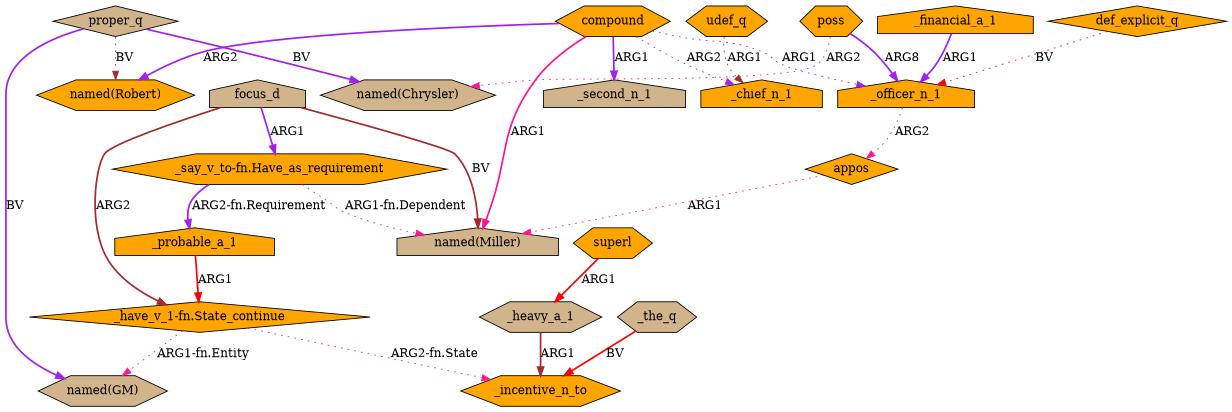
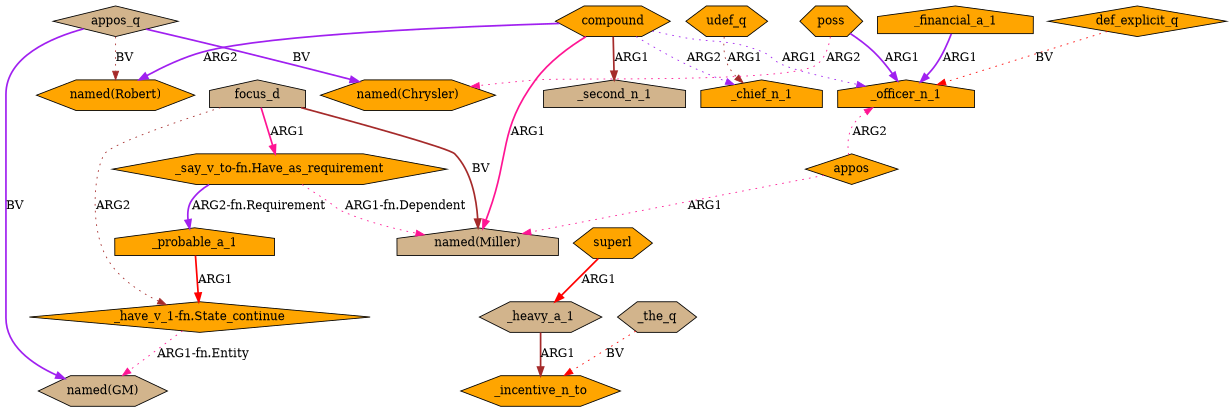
(116, 21) -> (116, 21)
(614, 54) -> (614, 54)
(902, 58) -> (902, 58)
(408, 95) -> (408, 95)
(267, 127) -> (267, 127)
(891, 133) -> (850, 131)
(97, 178) -> (97, 178)
(604, 351) -> (604, 351)
(365, 353) -> none
